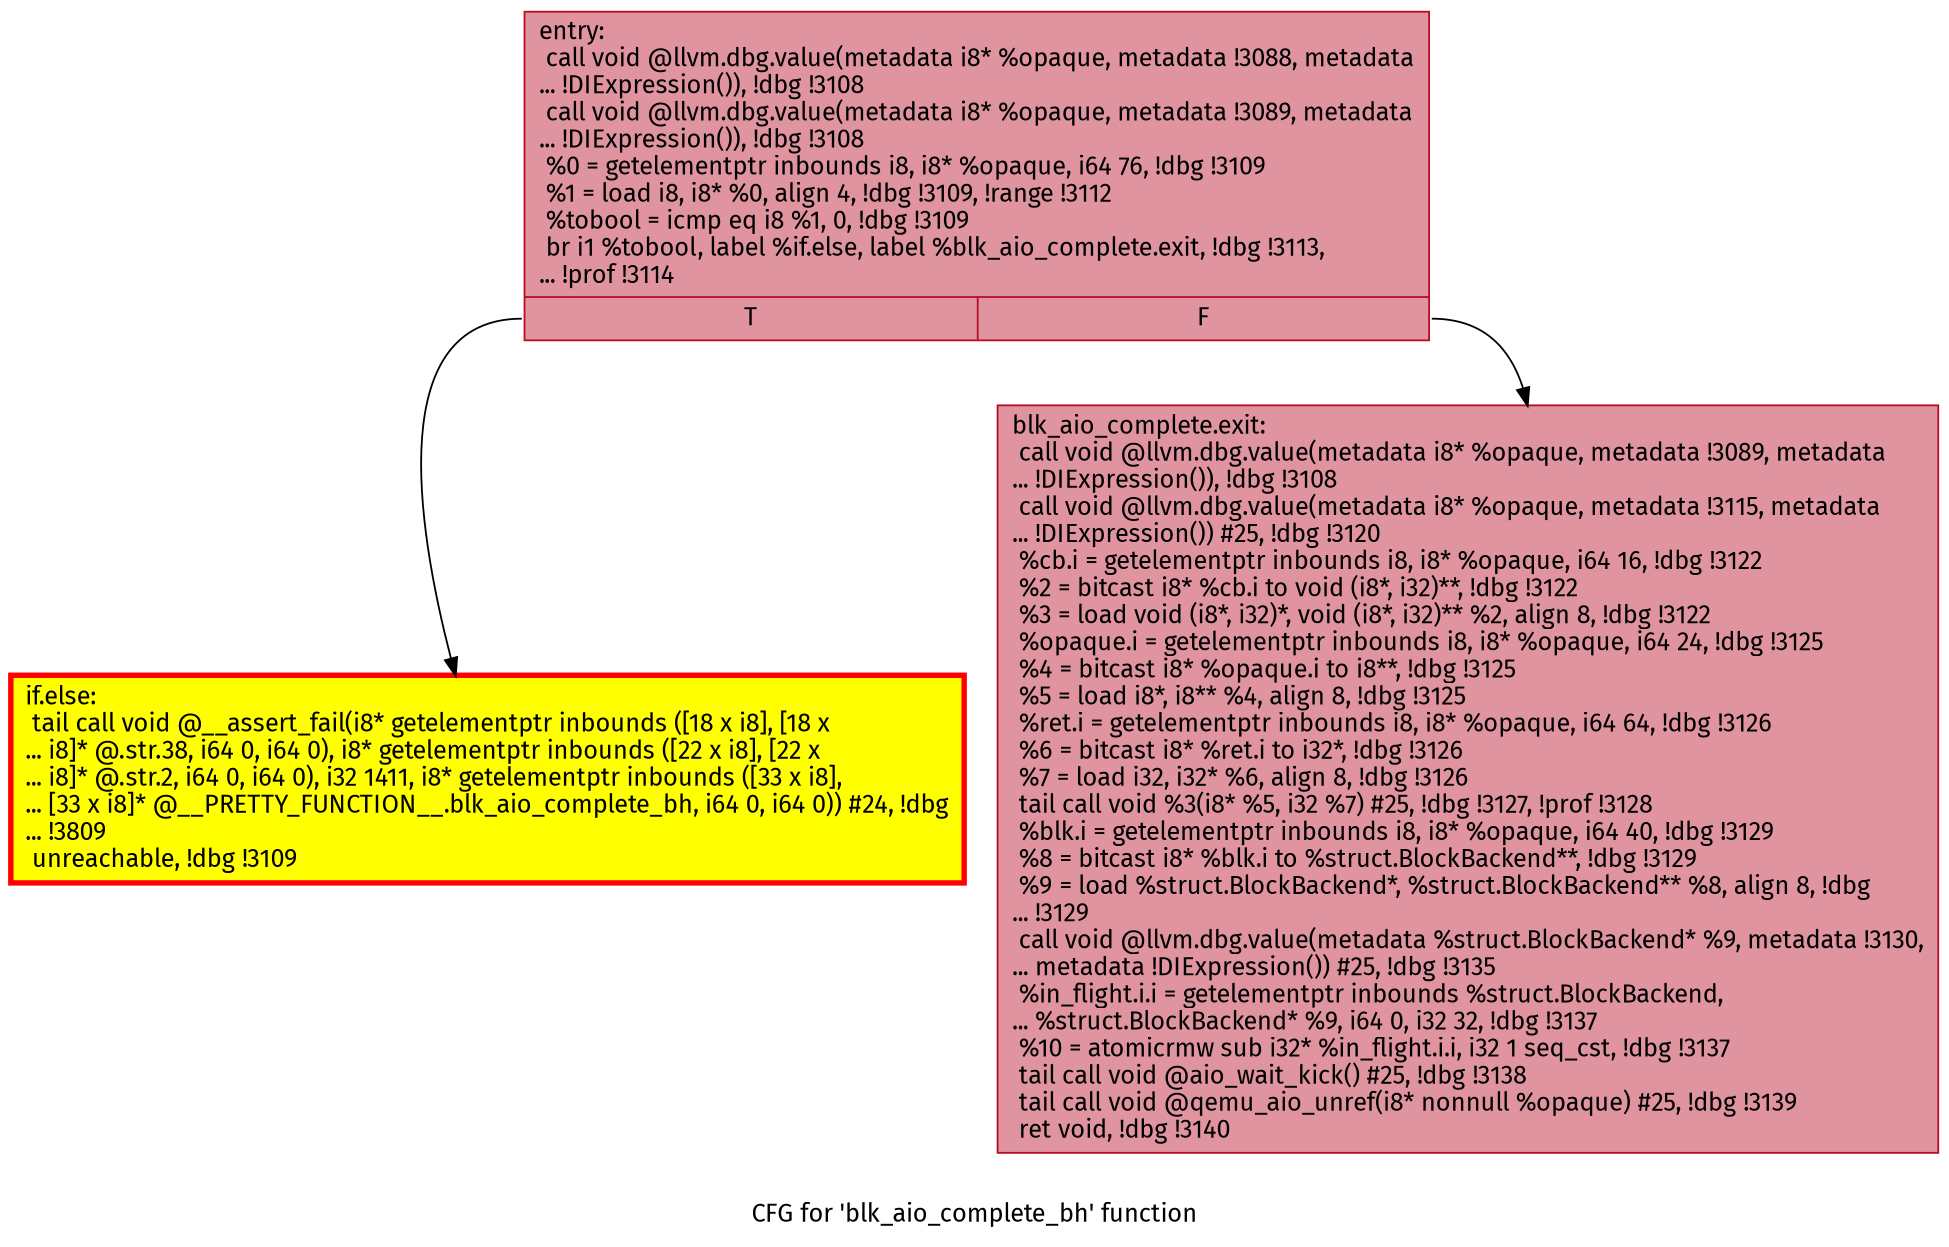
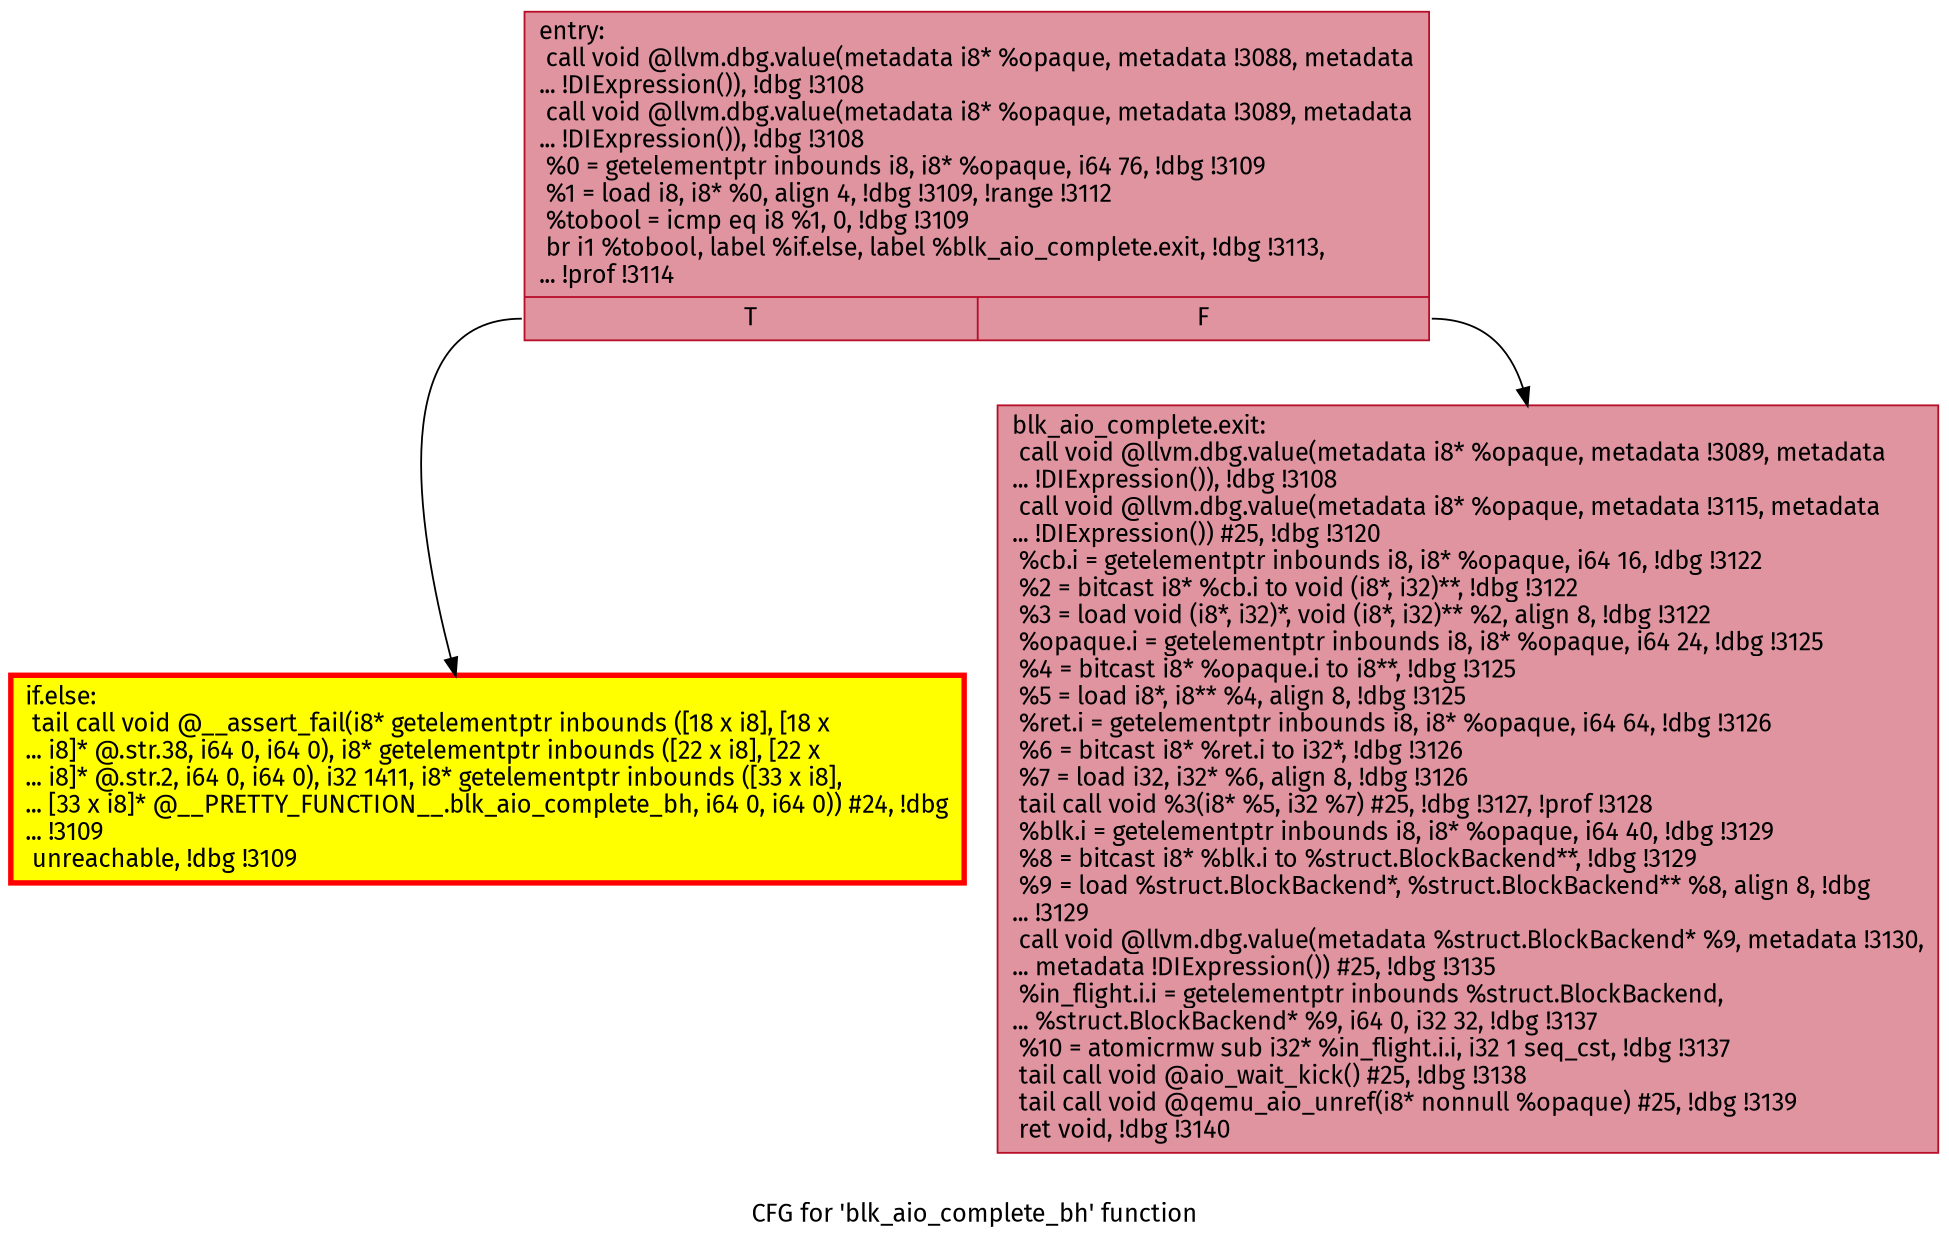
(67, 832) -> (65, 832)
